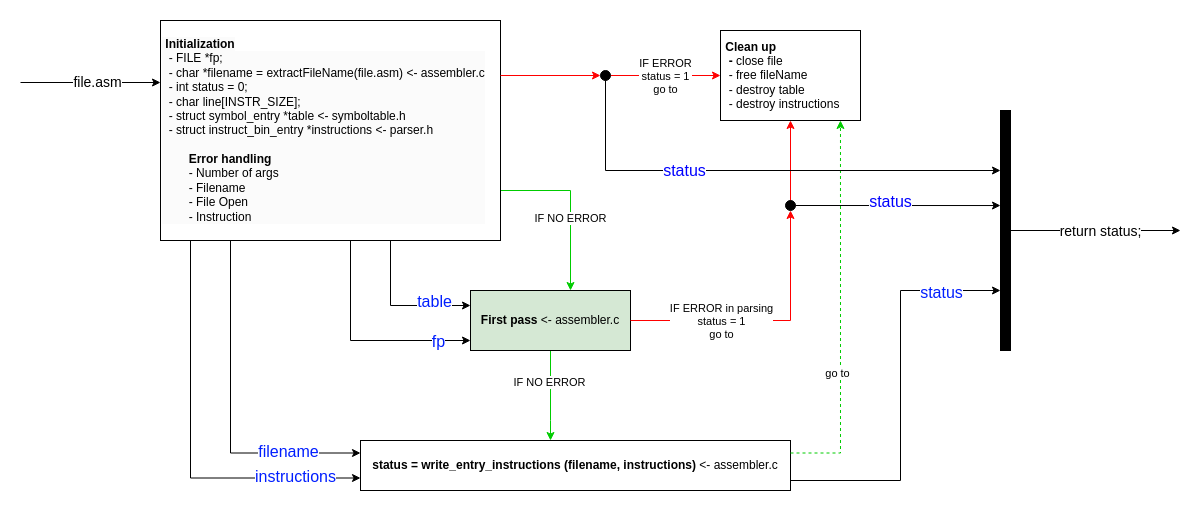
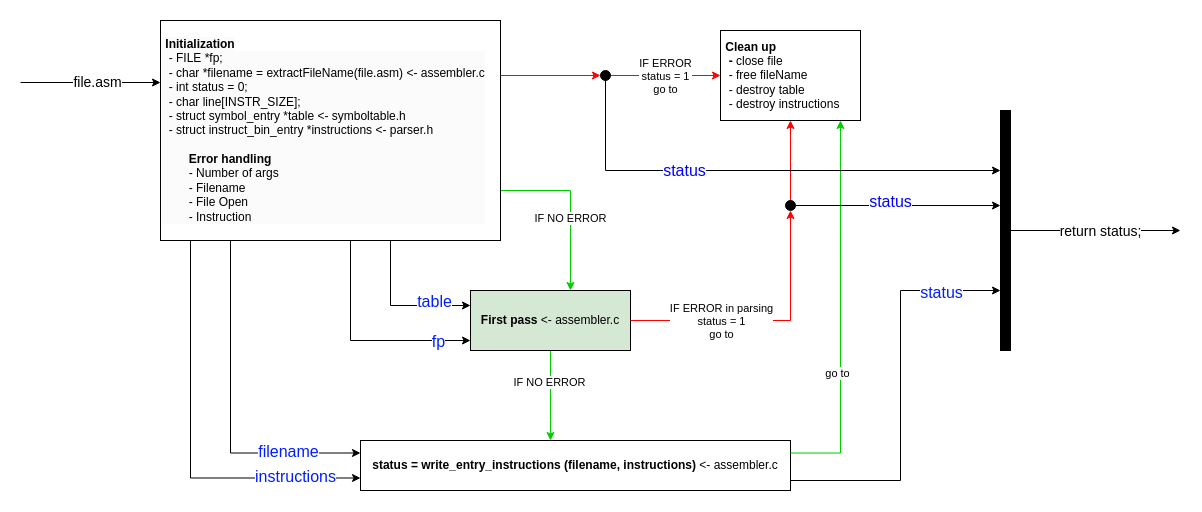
(840, 248) -> (840, 248)
